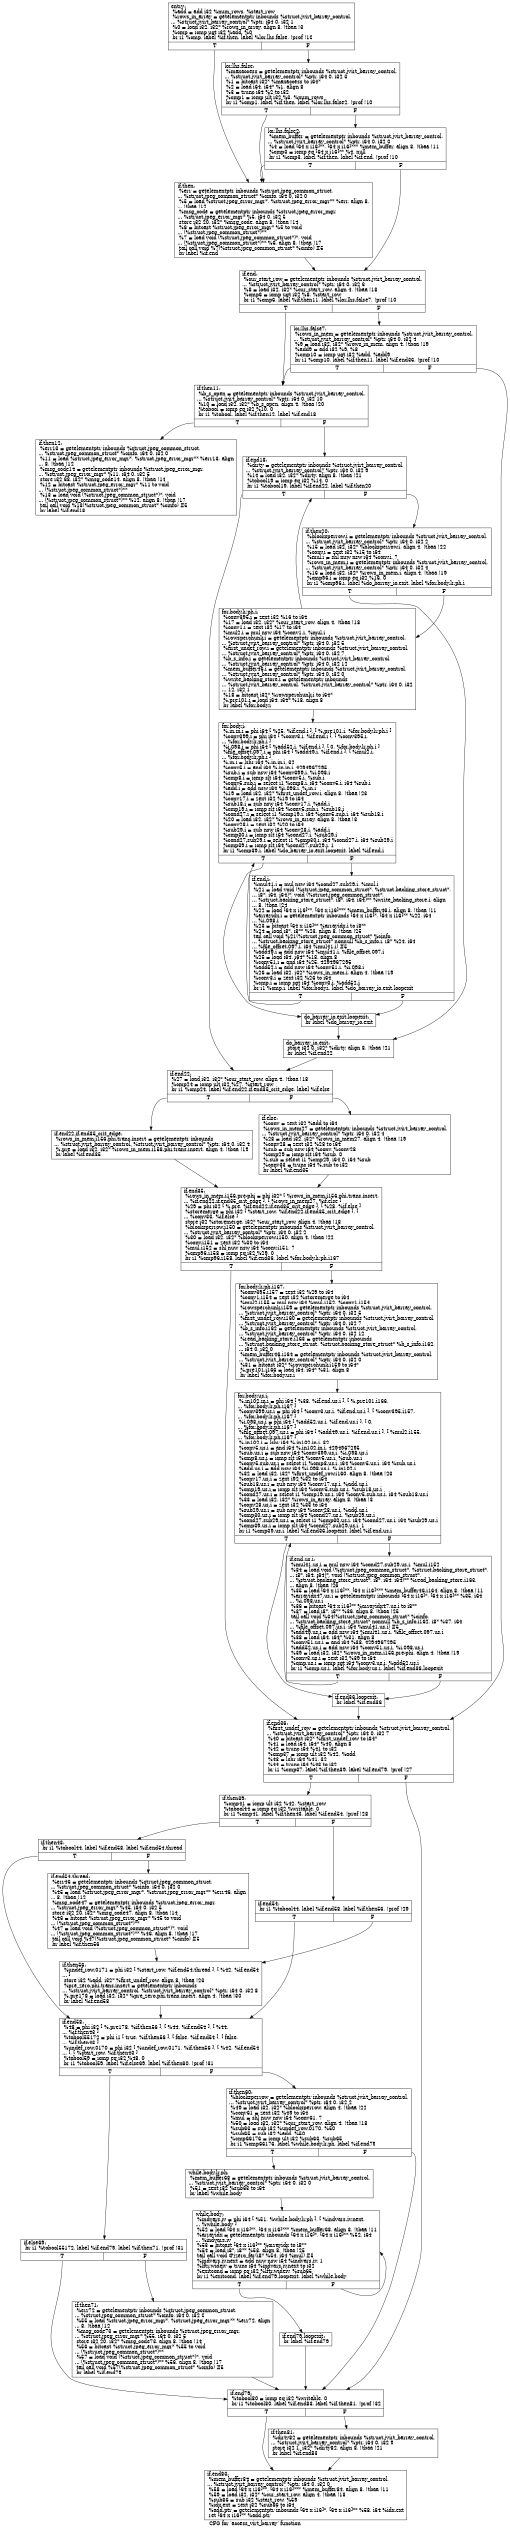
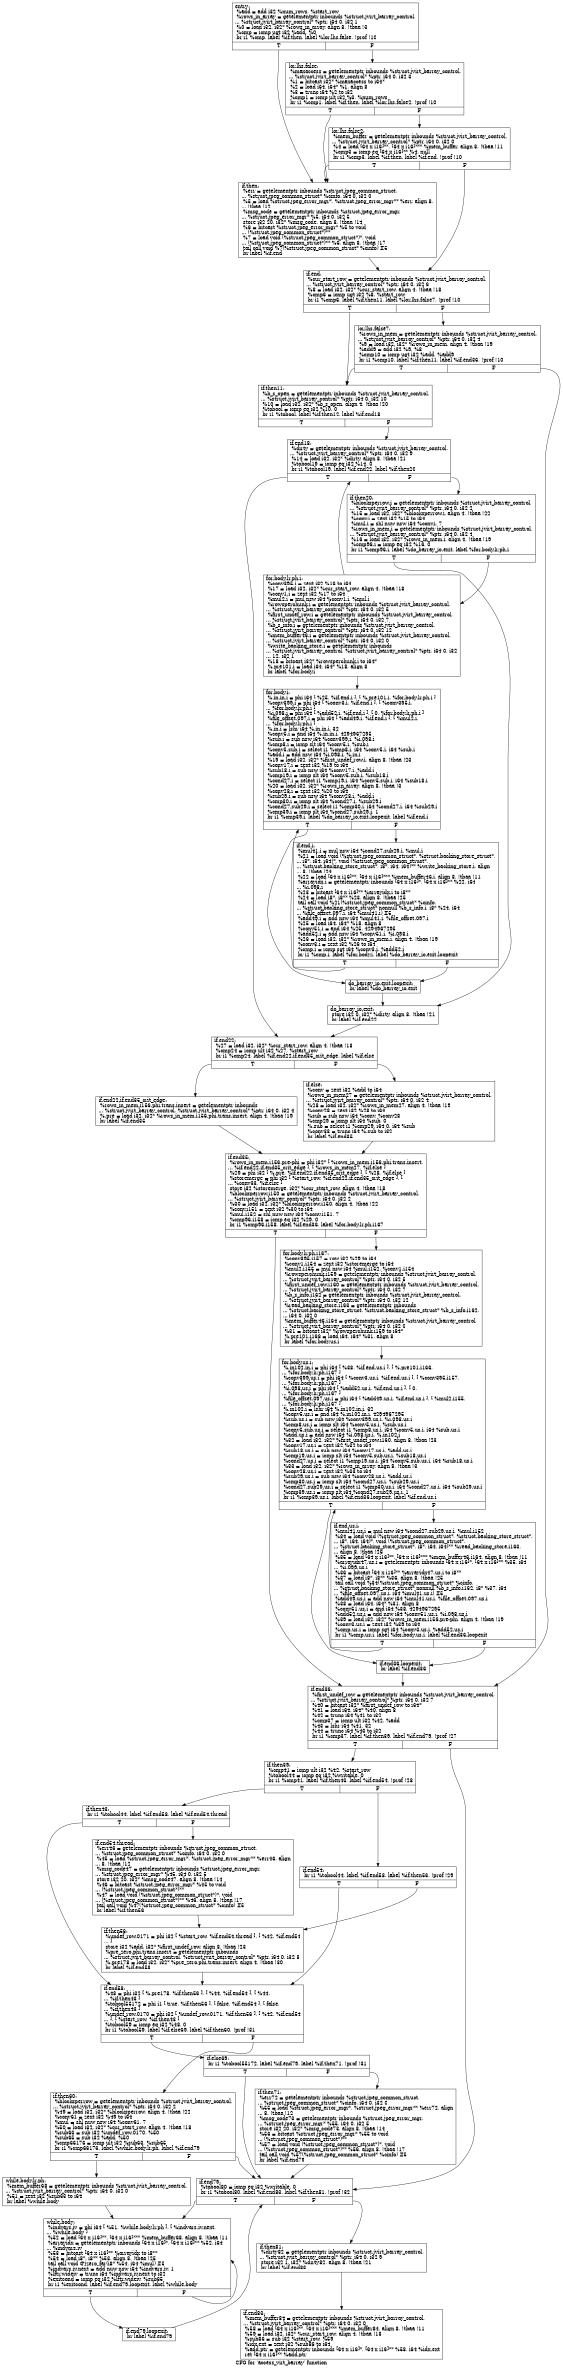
(136, 477) -> none
(286, 1293) -> (330, 1259)
(282, 1479) -> (327, 1446)
(306, 1601) -> (351, 1568)
(263, 2443) -> (191, 2209)
